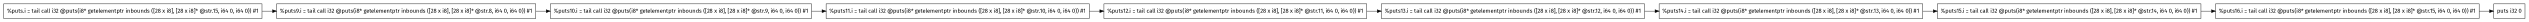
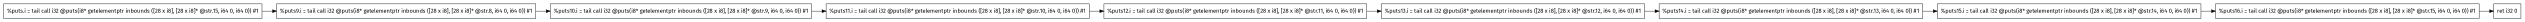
(2509, 11) -> (2507, 11)
